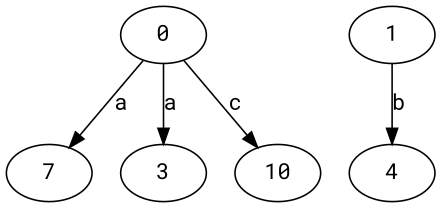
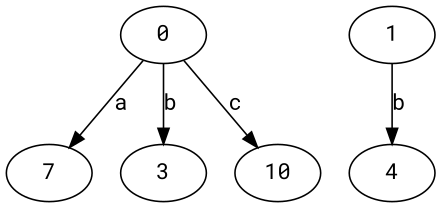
(171, 104) -> (171, 104)
